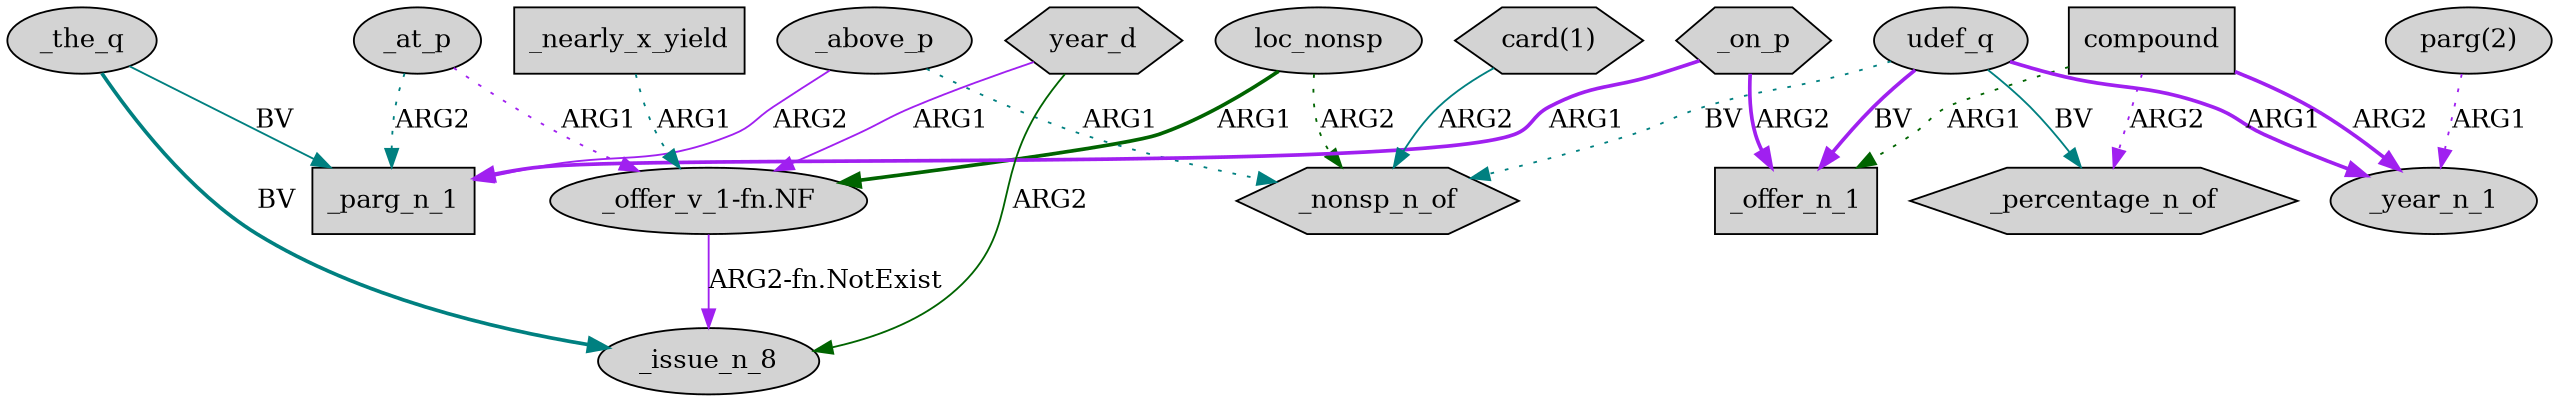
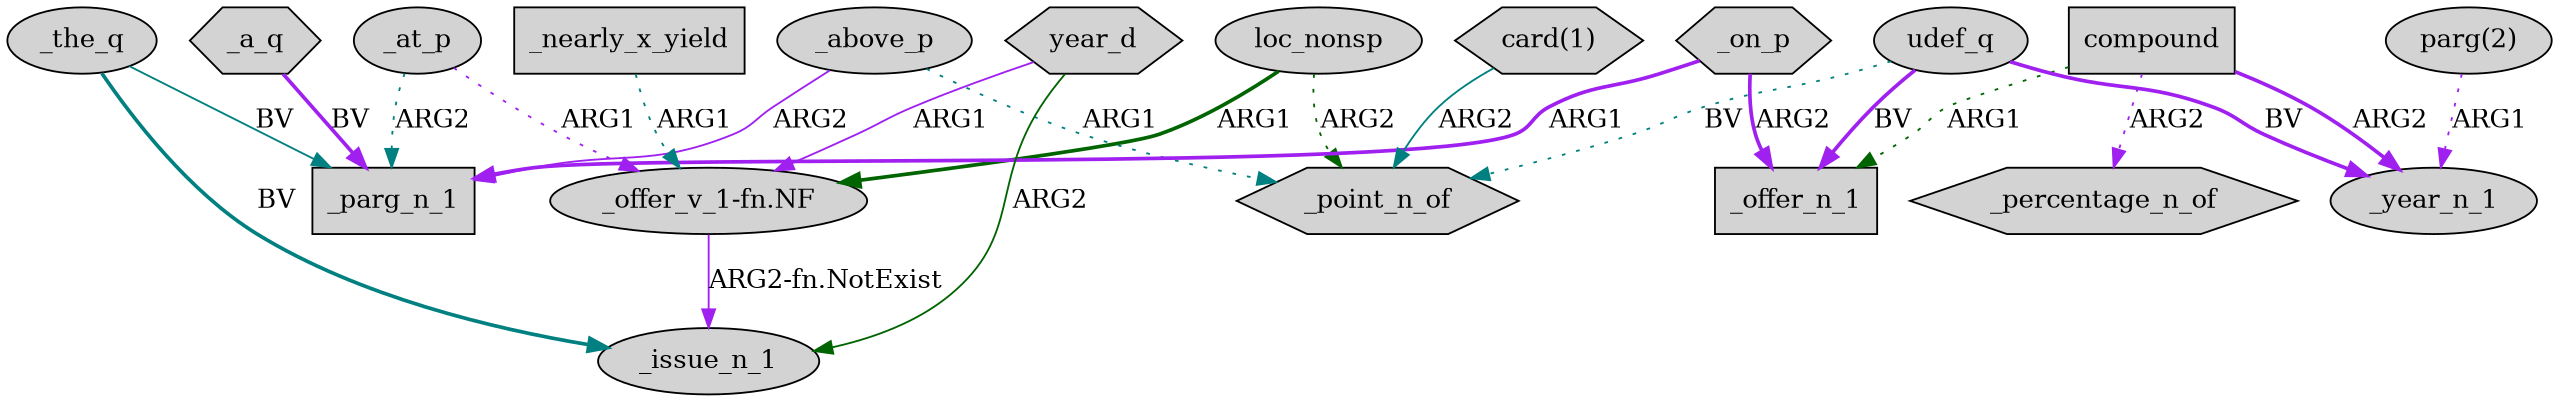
none -> (255, 41)
(2031, 108) -> none
(2284, 121) -> (2284, 121)
(1378, 201) -> (1378, 201)
(709, 361) -> (709, 361)
